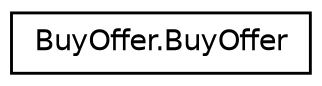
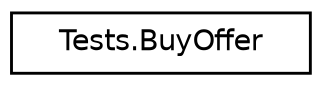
(161, 43) -> (161, 43)
